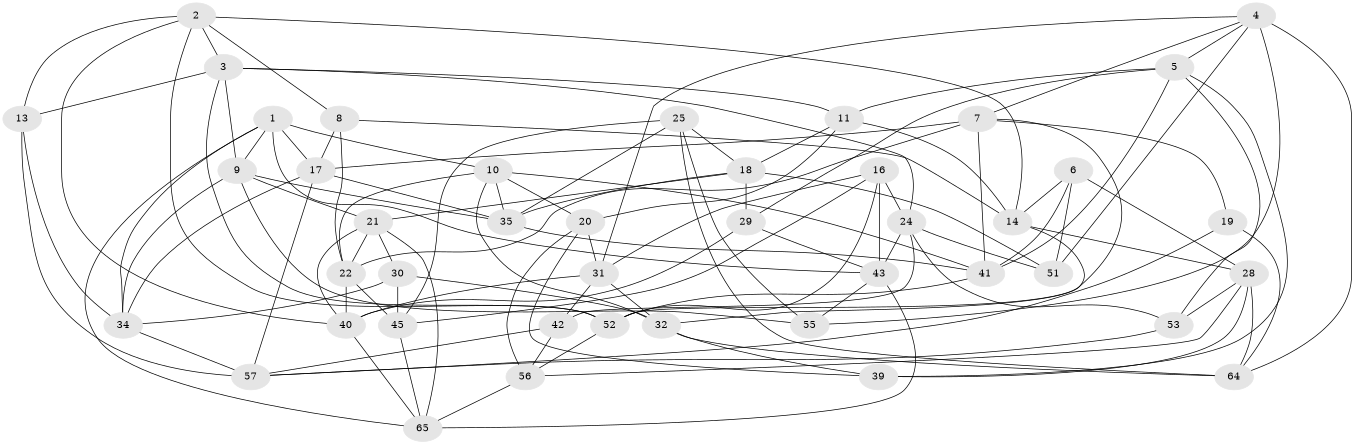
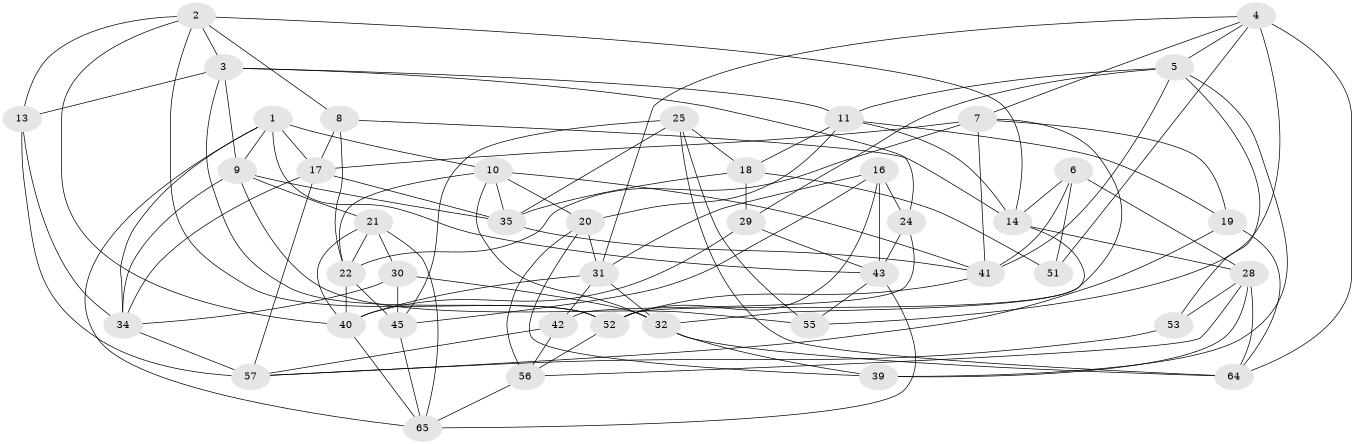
none -> (1045, 146)
(560, 196) -> none
(979, 250) -> none
(983, 297) -> none
